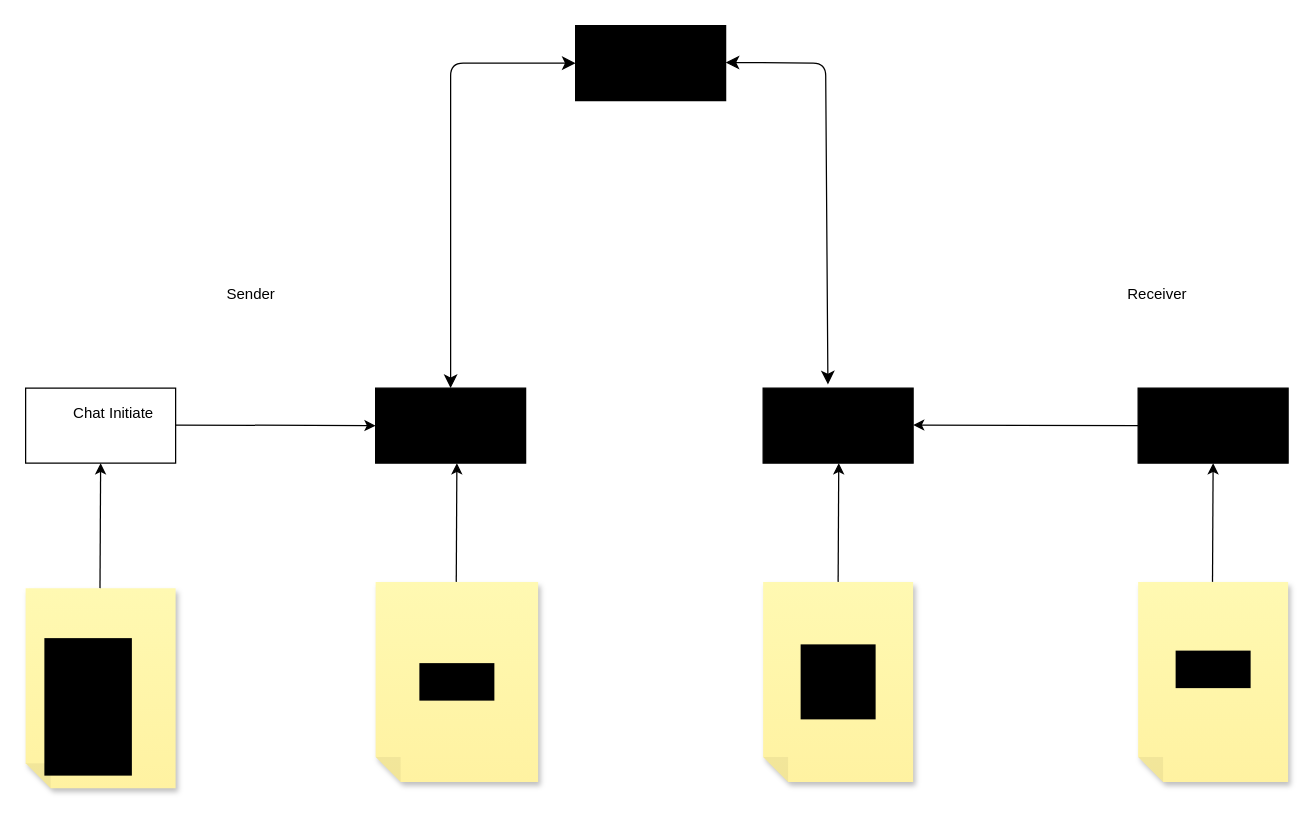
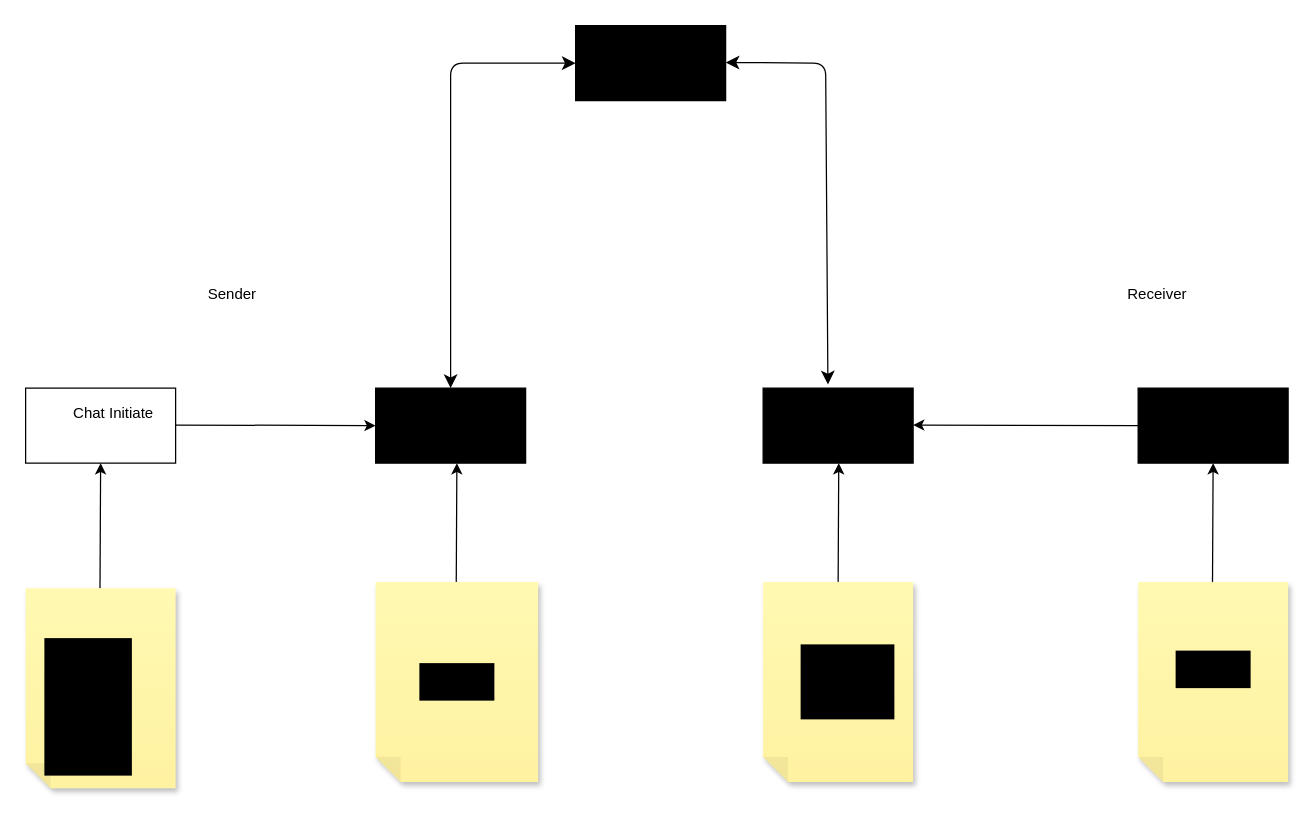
(251, 294) -> (232, 294)
(838, 682) -> (848, 682)
